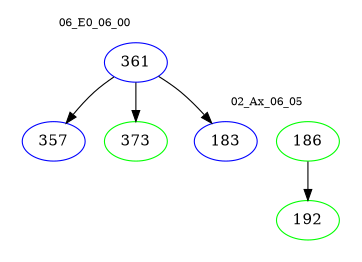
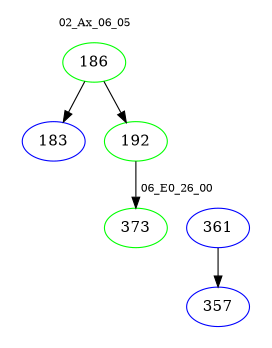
(95, 24) -> (177, 189)
(136, 97) -> (136, 185)
(193, 103) -> (77, 97)
